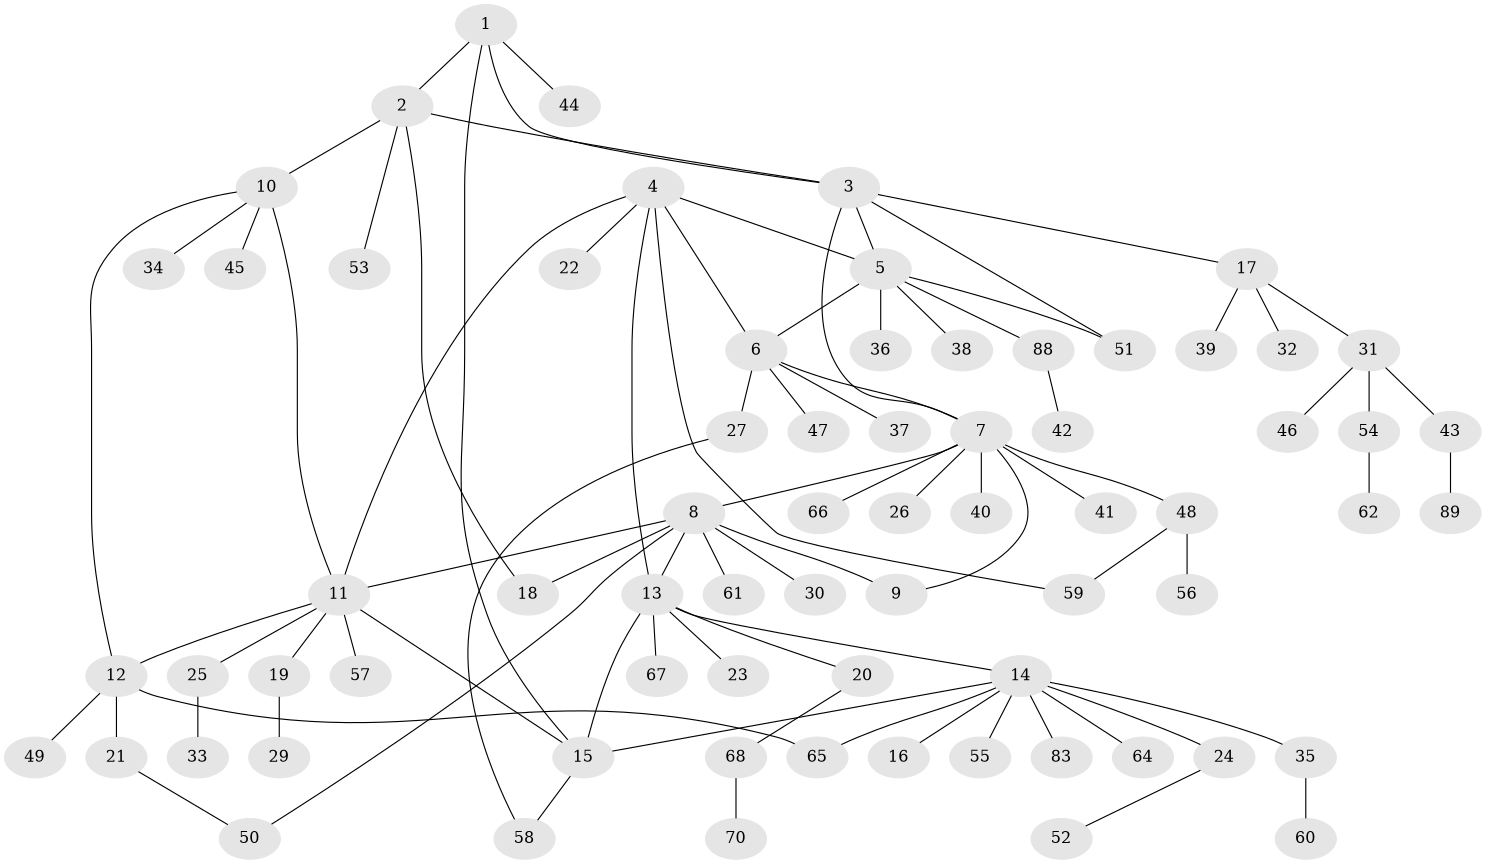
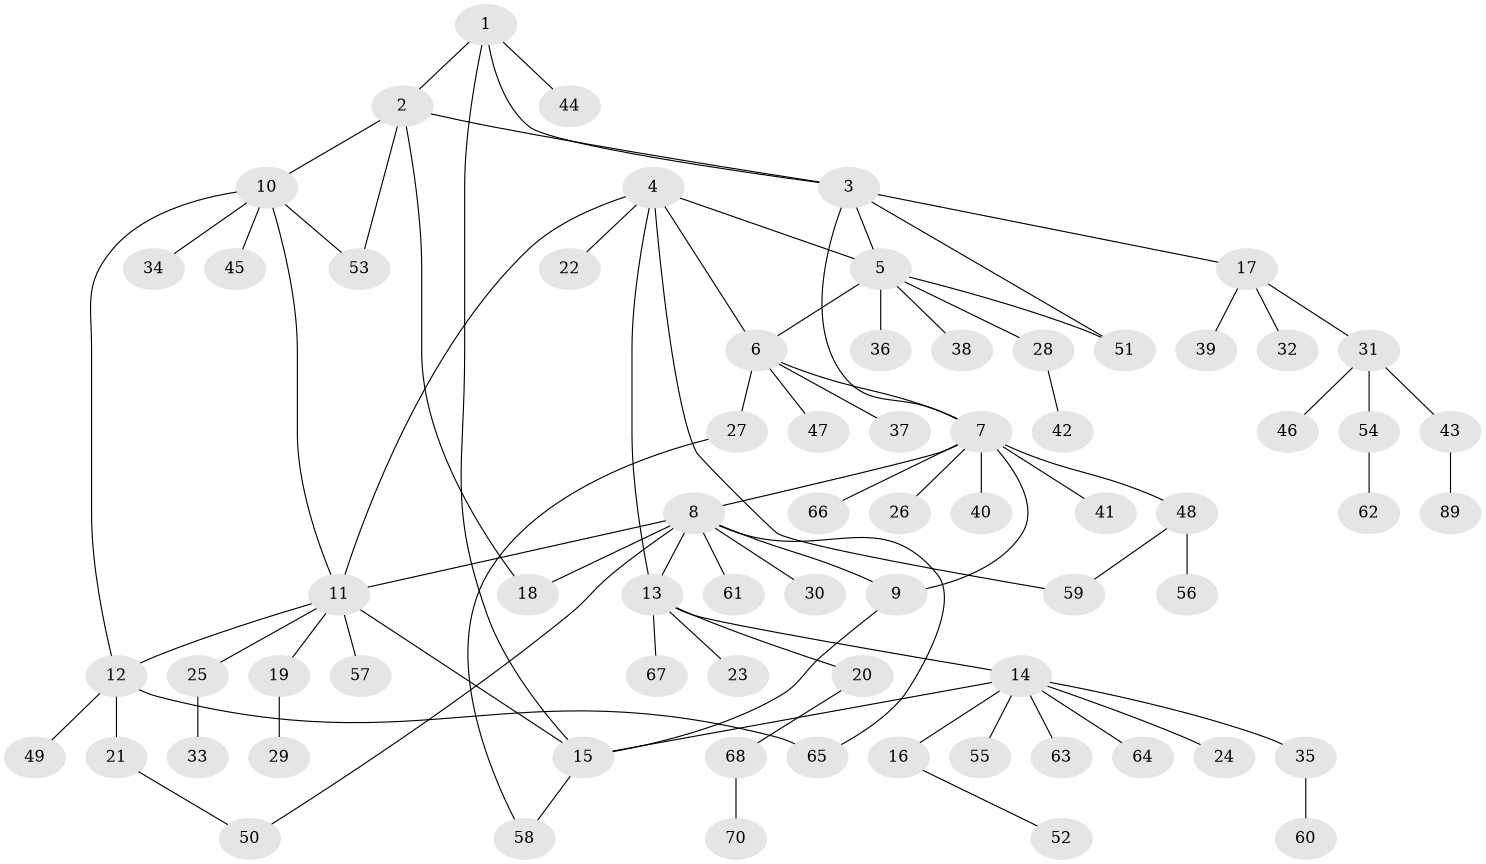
none -> (313, 229)
(1044, 350) -> (1044, 350)
(609, 673) -> (759, 707)
(918, 716) -> (922, 559)
(1062, 757) -> (1062, 757)
(1143, 798) -> (980, 798)
